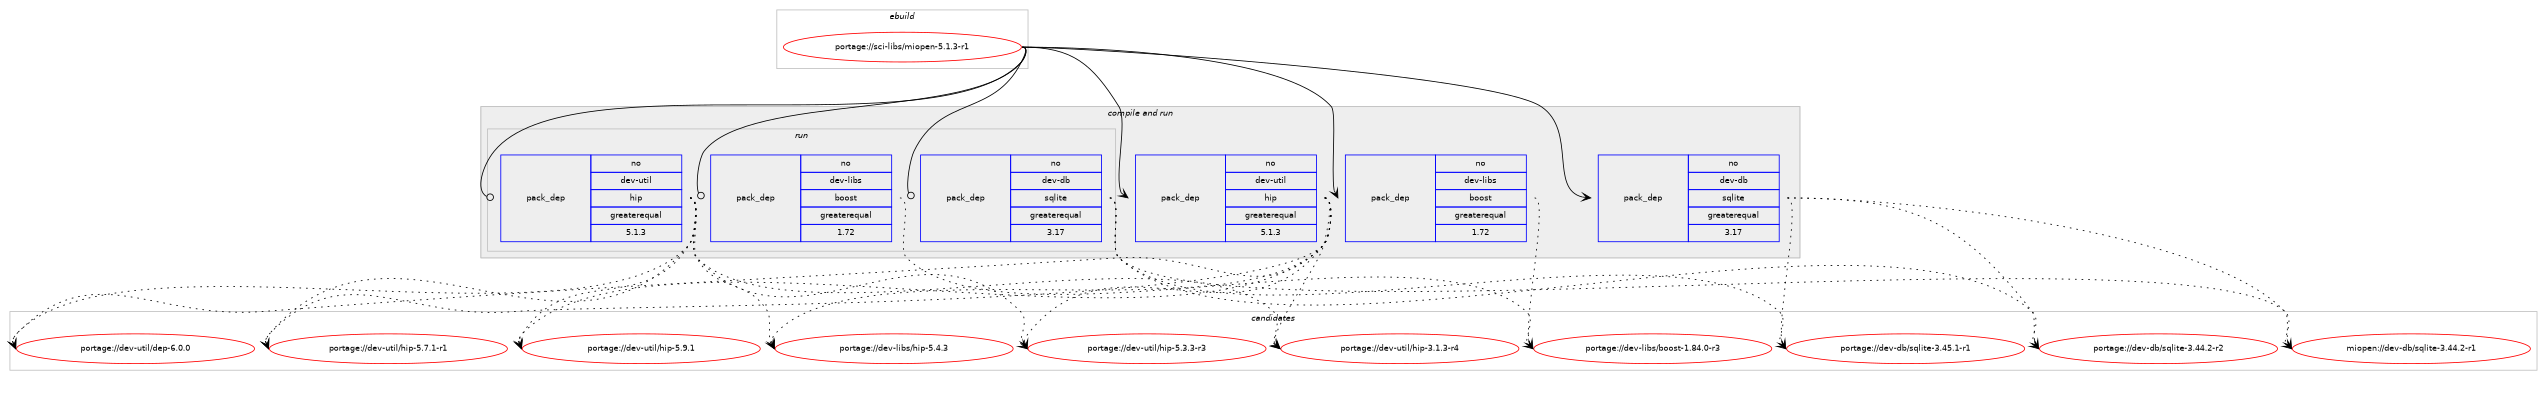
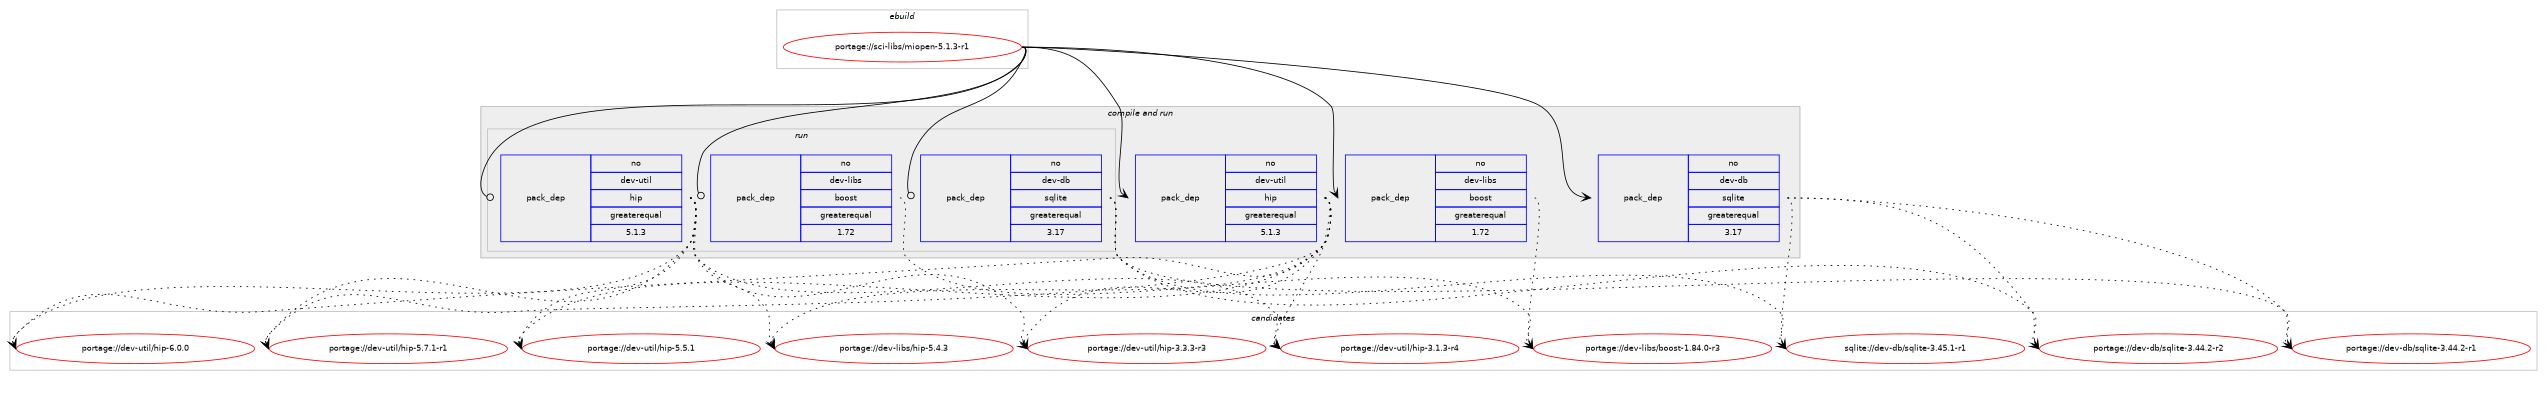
(136, 349) -> (136, 349)
(641, 349) -> (641, 349)
(1147, 349) -> (1147, 349)
(1906, 349) -> (1906, 349)
(2411, 349) -> (2411, 349)
